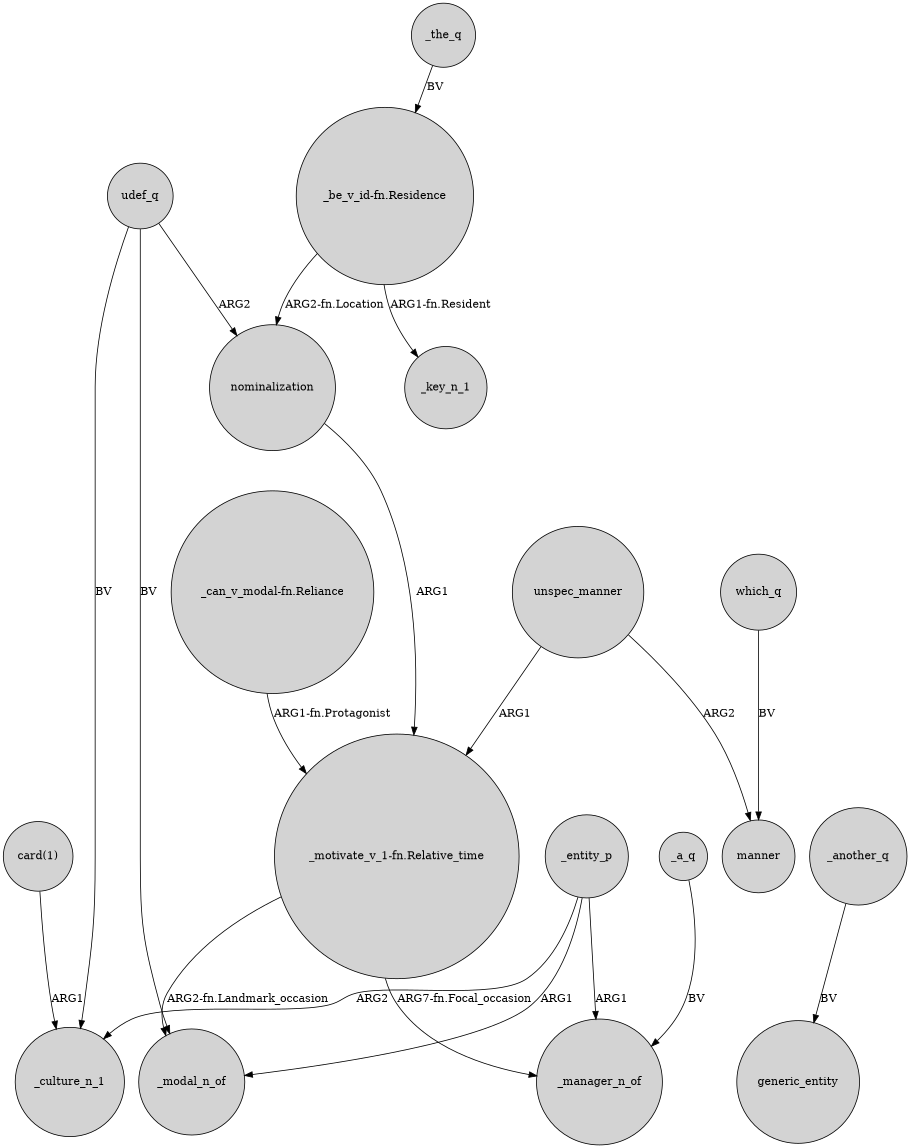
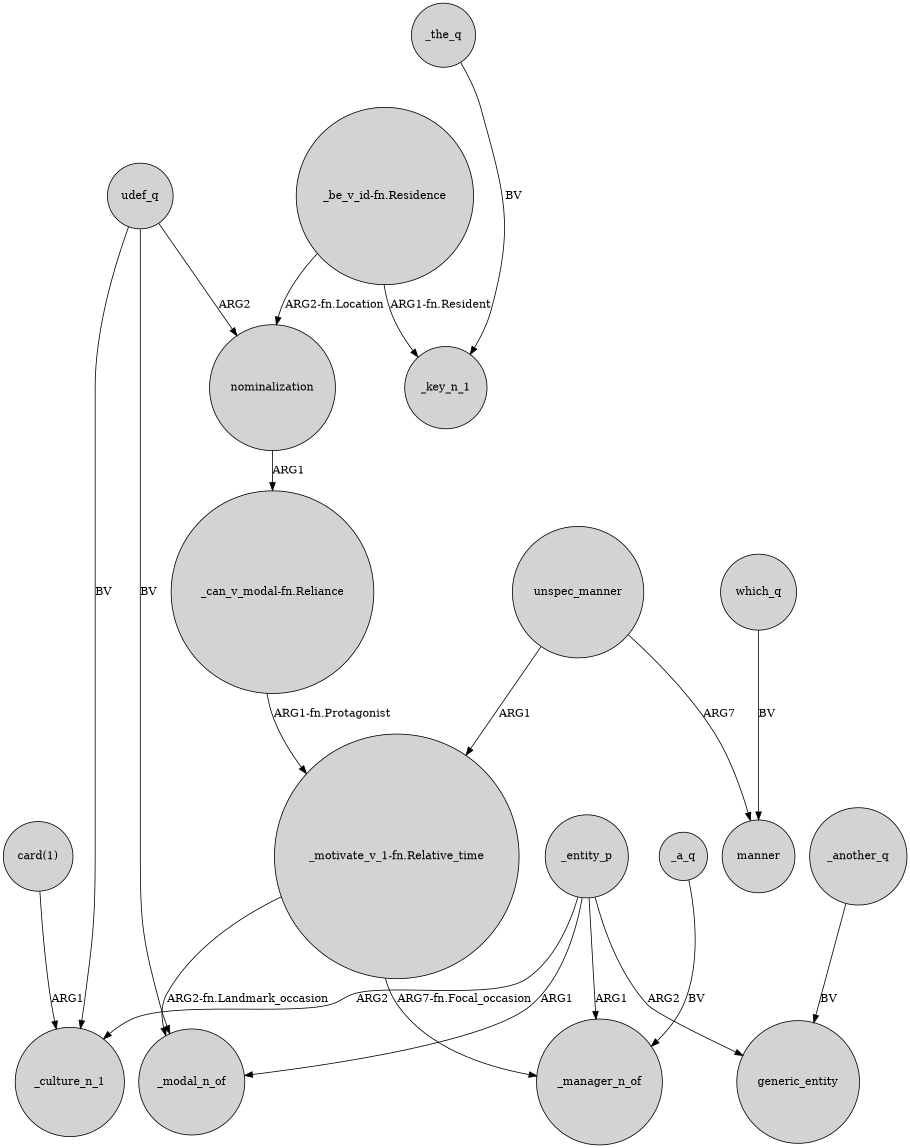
(425, 85) -> (503, 204)
(404, 563) -> (272, 466)
(719, 714) -> (719, 714)
none -> (641, 997)
